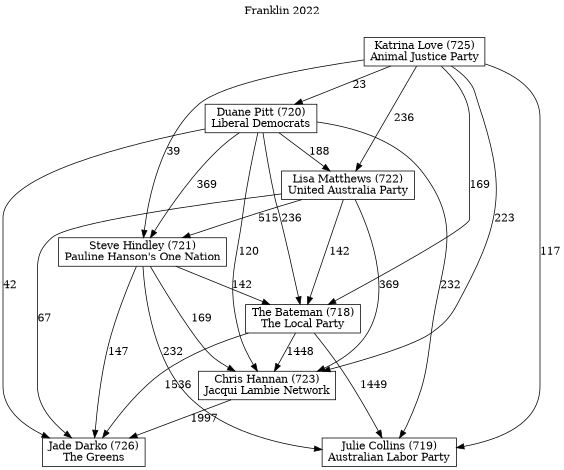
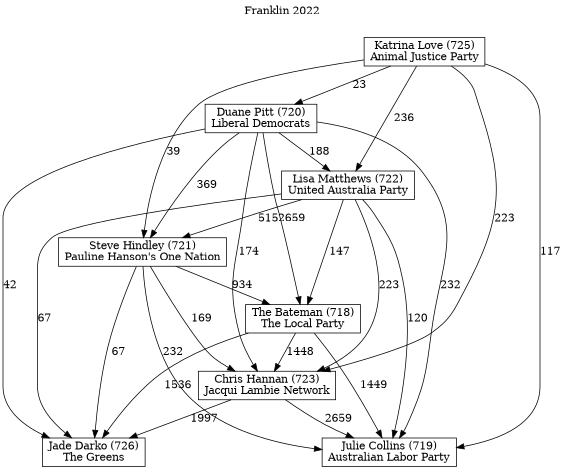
(470, 217) -> none
(292, 219) -> (292, 219)
(249, 252) -> (249, 252)
(340, 252) -> (340, 252)
(242, 285) -> (242, 285)
(389, 285) -> (389, 285)
none -> (407, 310)
(118, 352) -> (118, 352)
none -> (315, 419)
